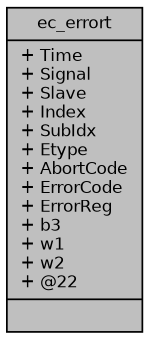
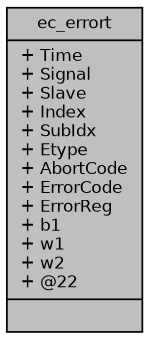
(41, 226) -> (41, 226)
